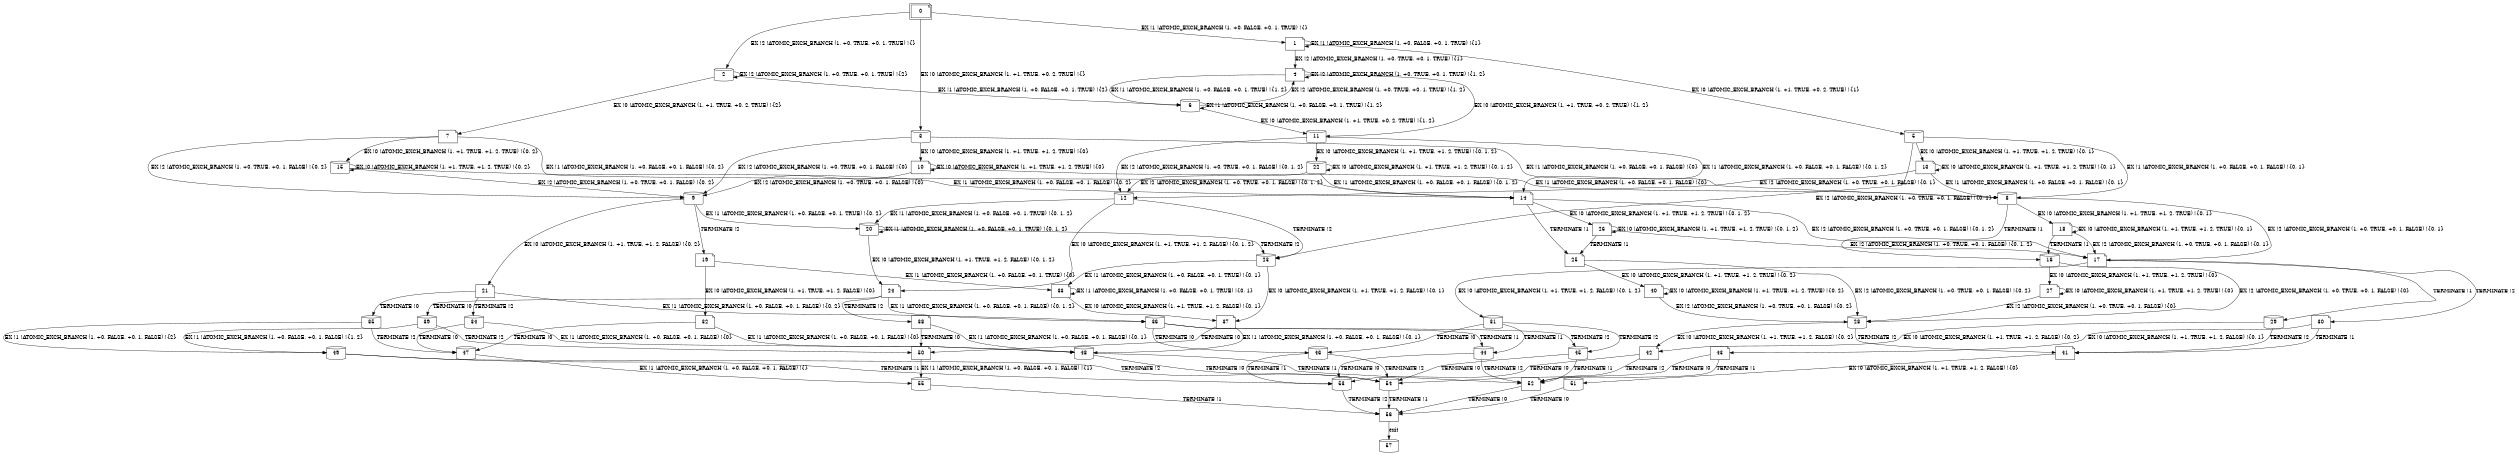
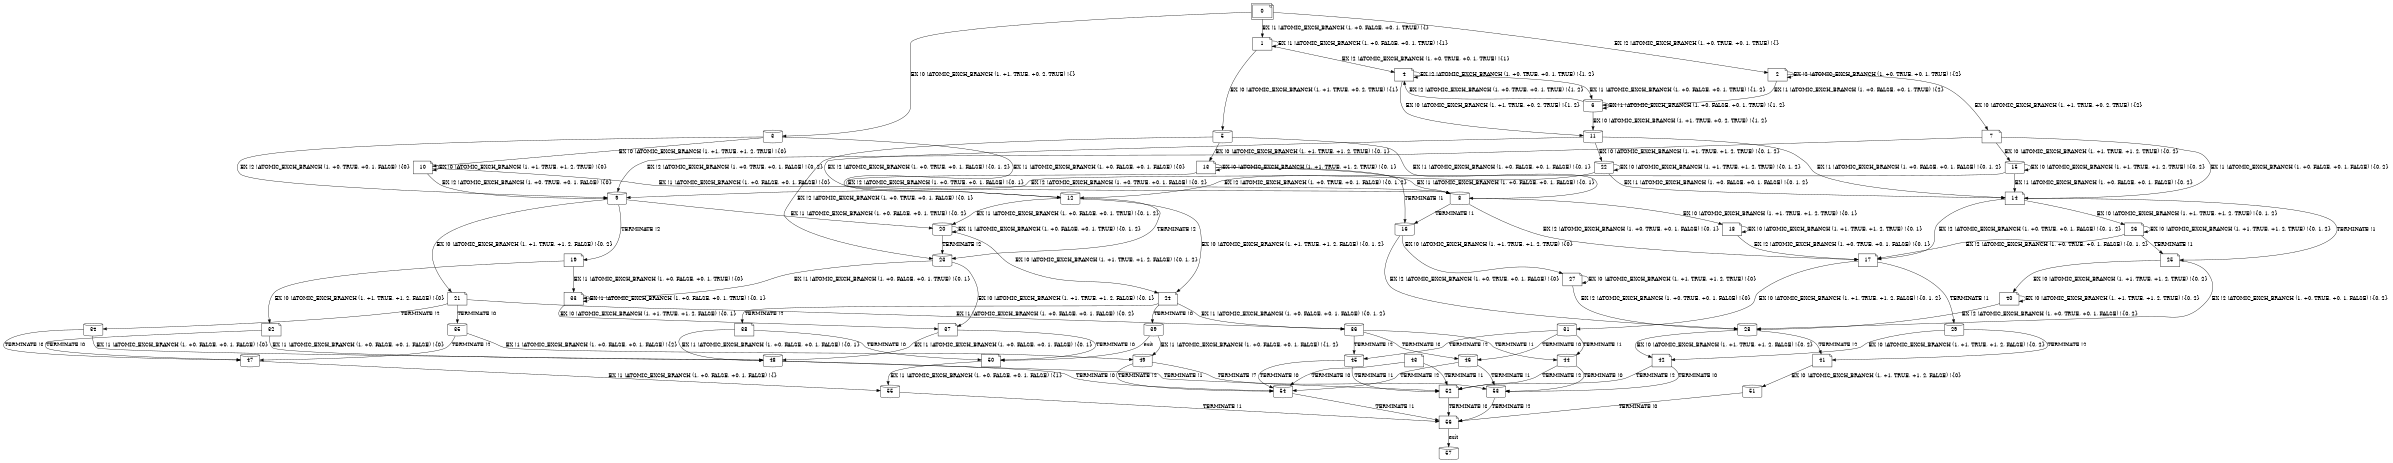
(724, 75) -> (1778, 75)
(2050, 242) -> (1328, 170)
(2321, 322) -> none
(484, 338) -> (1149, 345)
(900, 369) -> (1237, 376)
